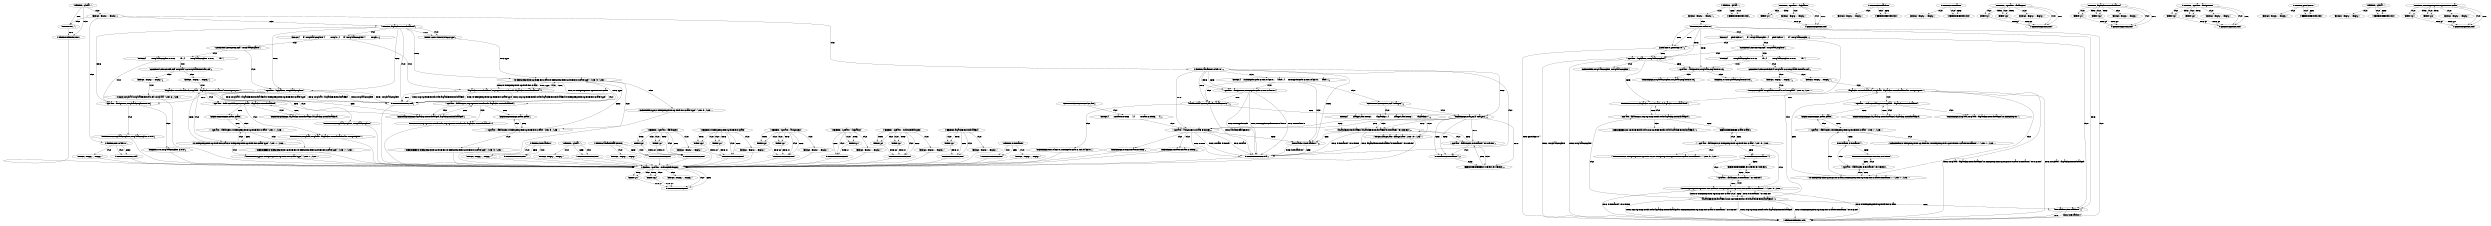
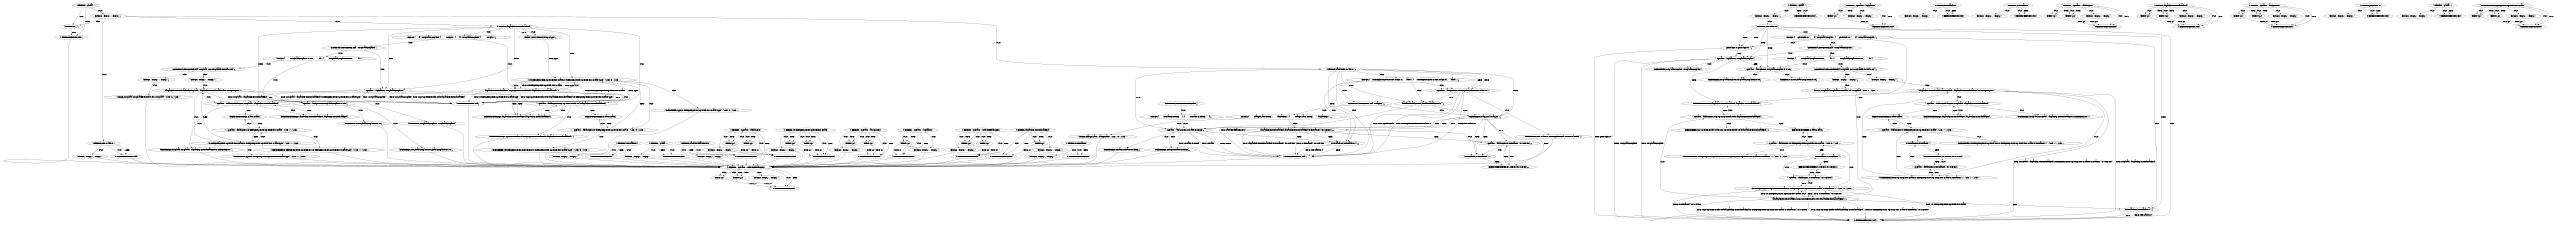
(1114, 108) -> (1505, 112)
